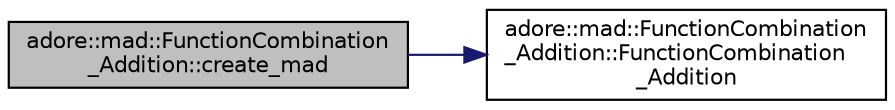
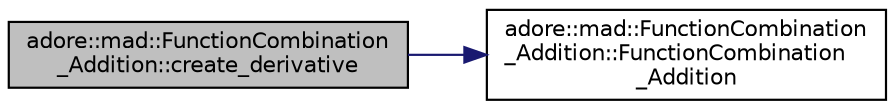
(208, 55) -> (208, 55)
